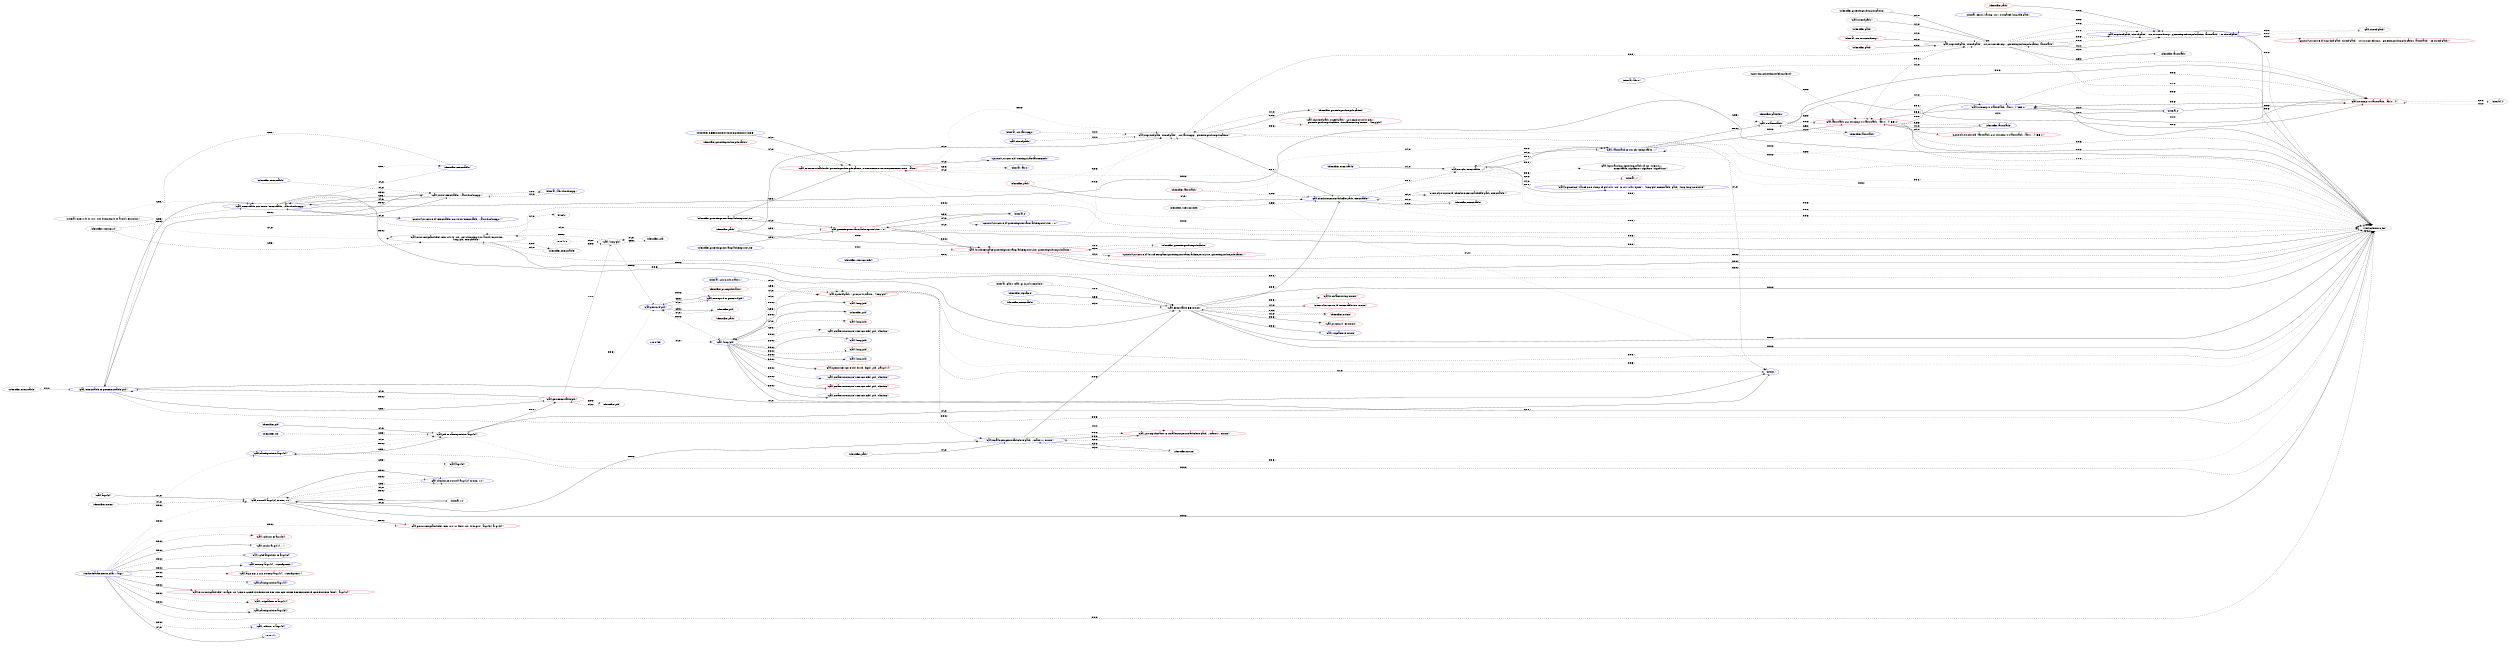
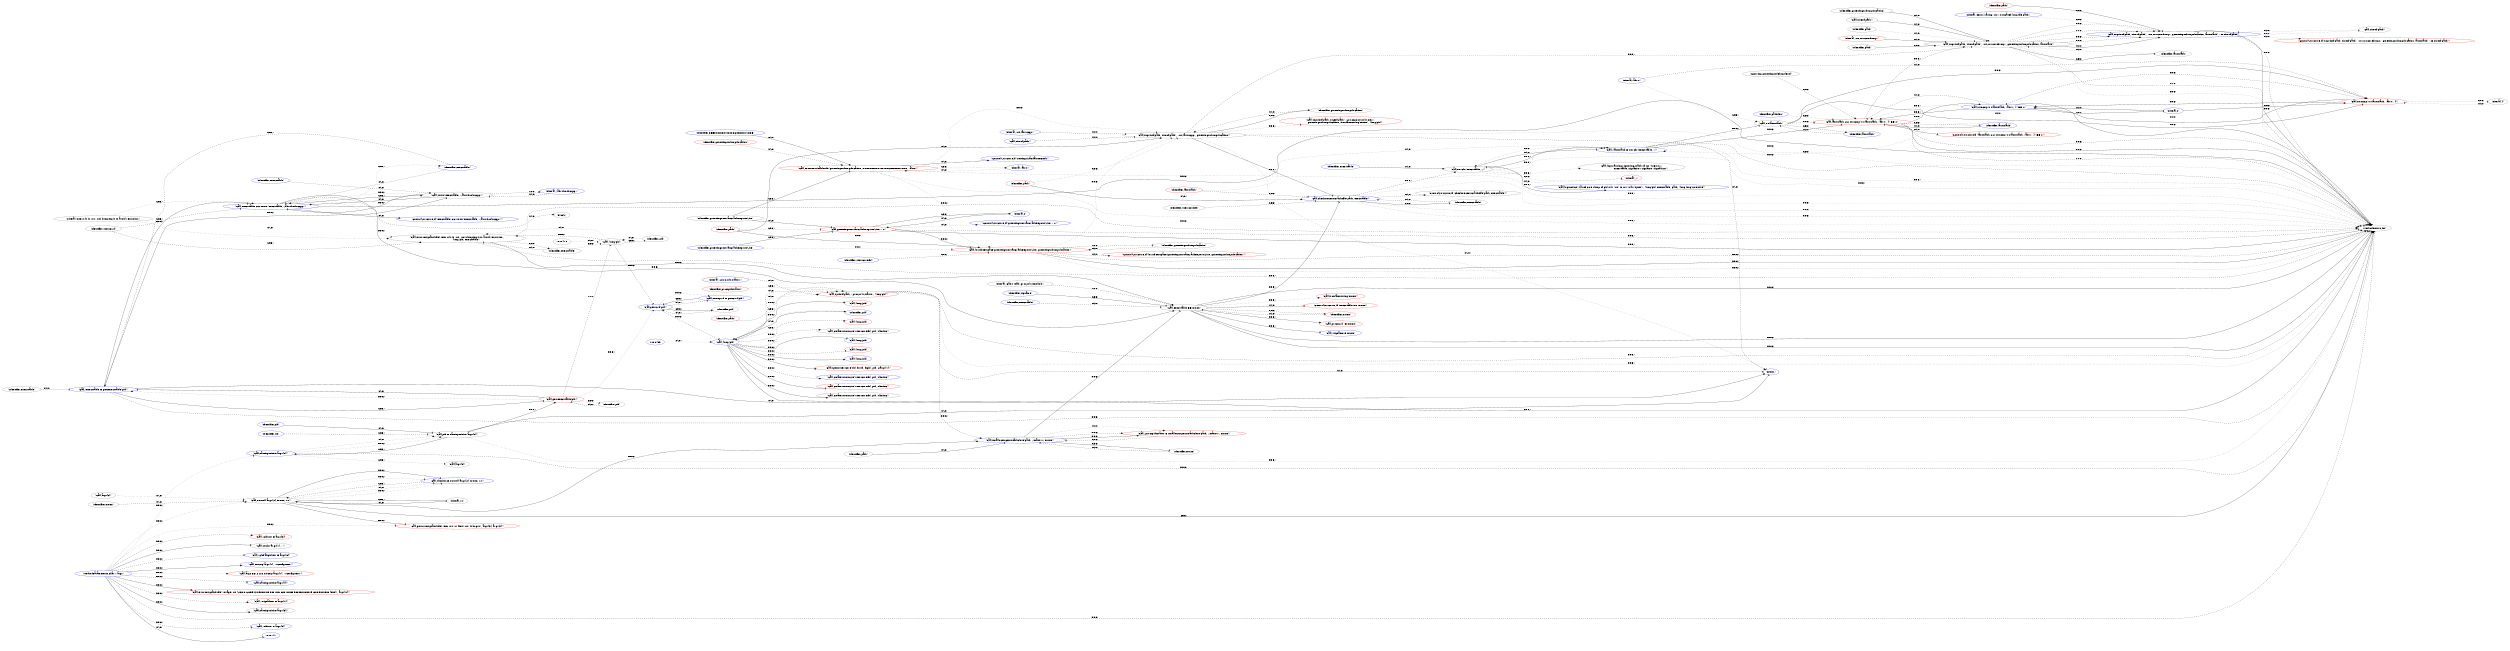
(179, 498) -> (179, 498)
(1184, 515) -> (1184, 515)
